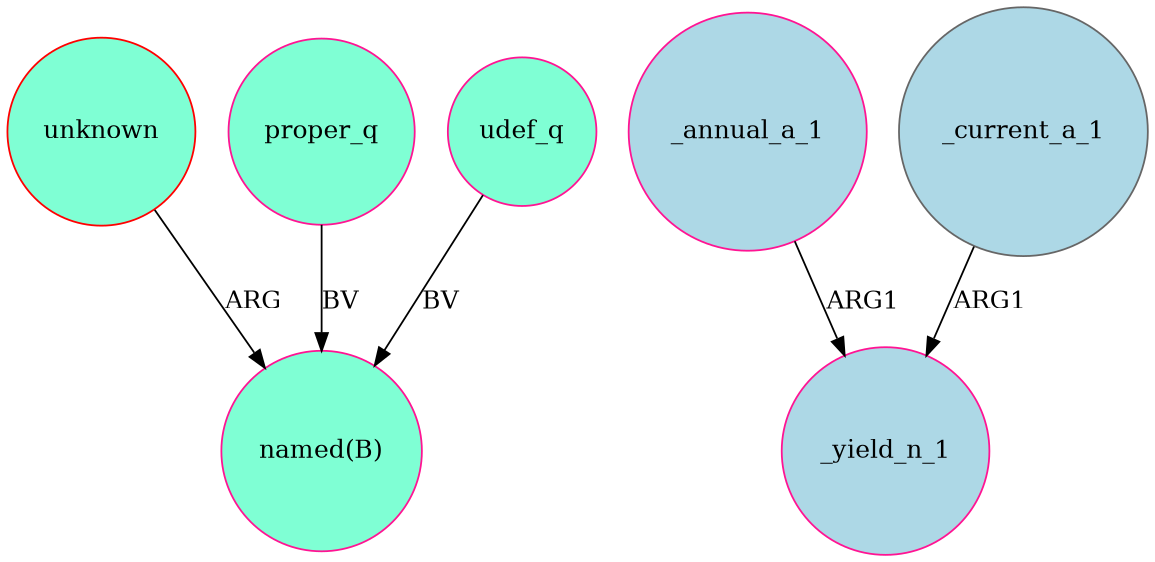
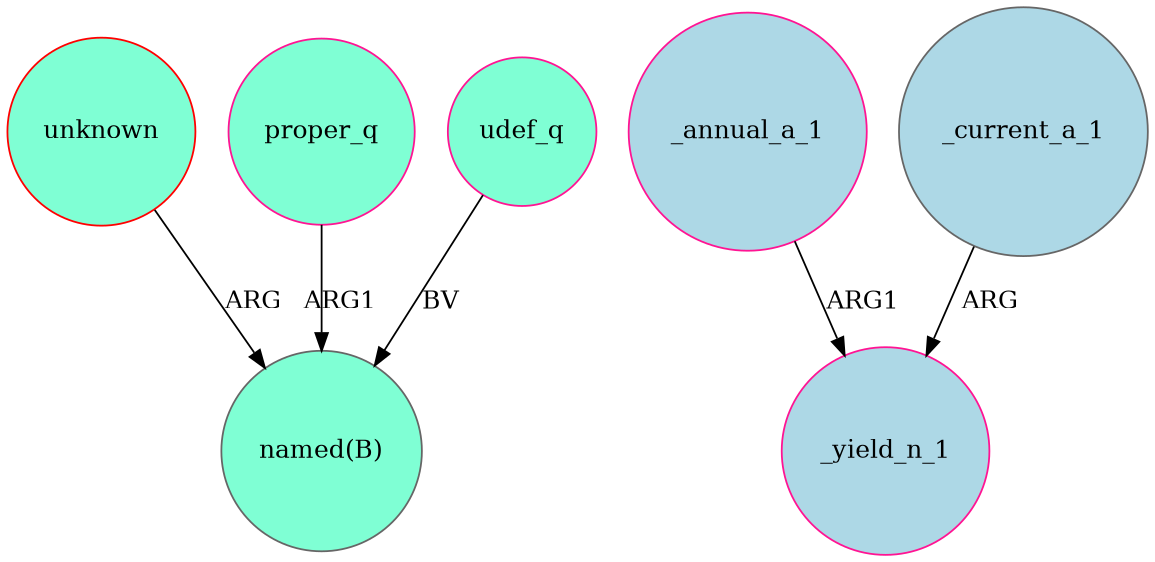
(340, 302) -> (340, 302)
(990, 302) -> (990, 302)
(322, 451) -> (322, 451)
